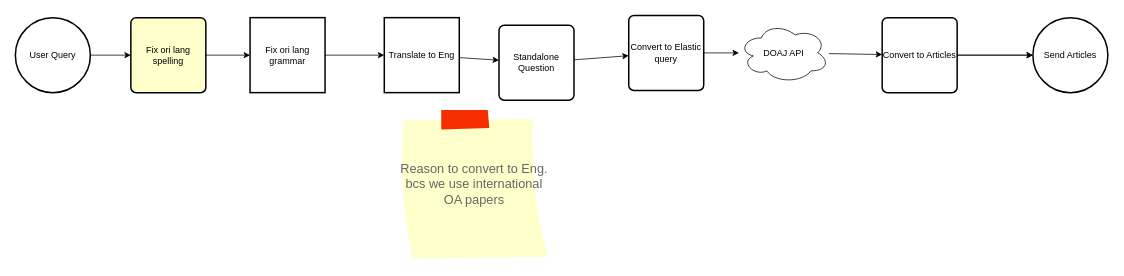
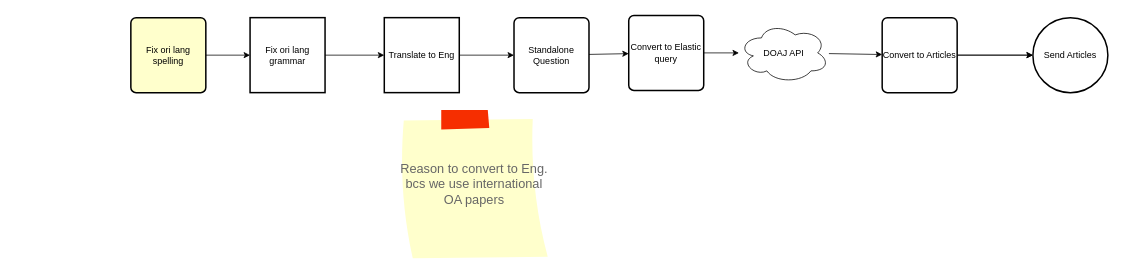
(53, 55) -> none
(91, 55) -> none
(537, 63) -> (552, 55)
